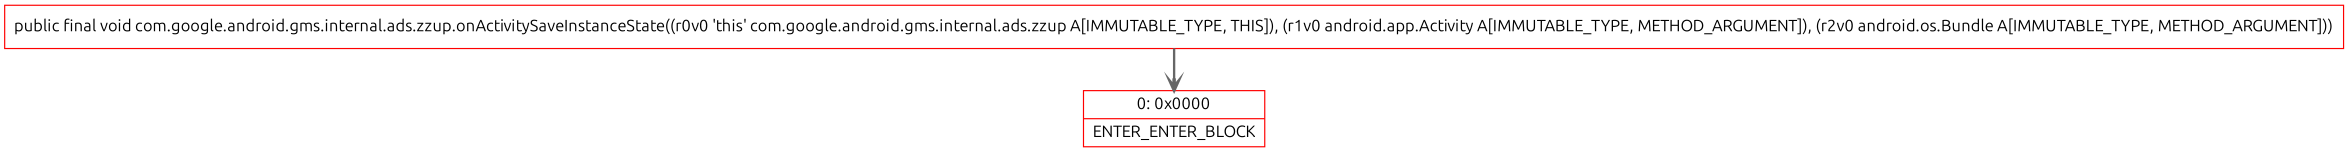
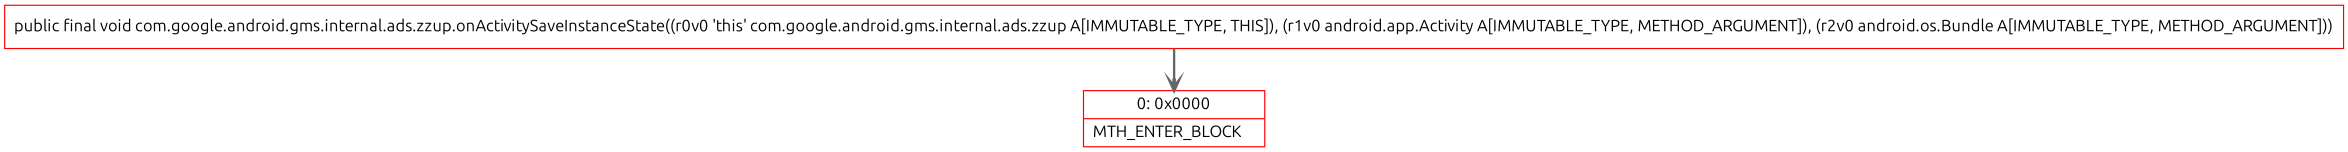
(1174, 132) -> (1167, 132)
